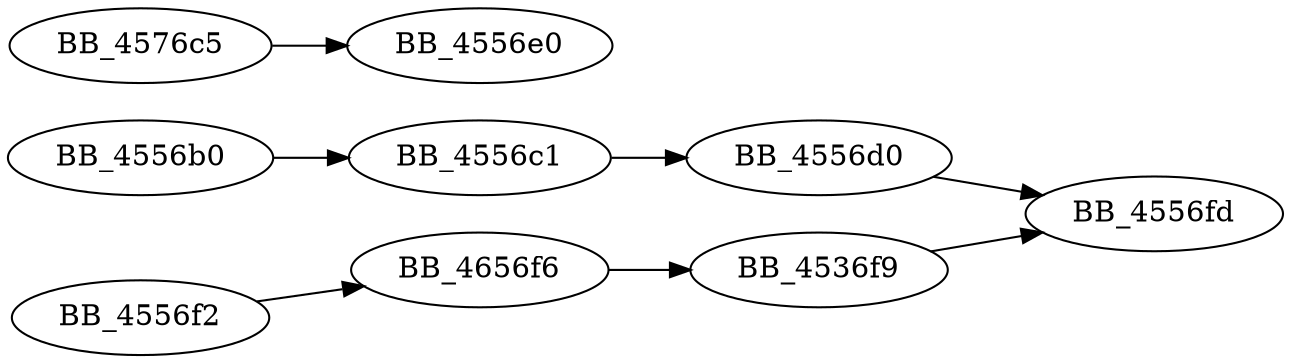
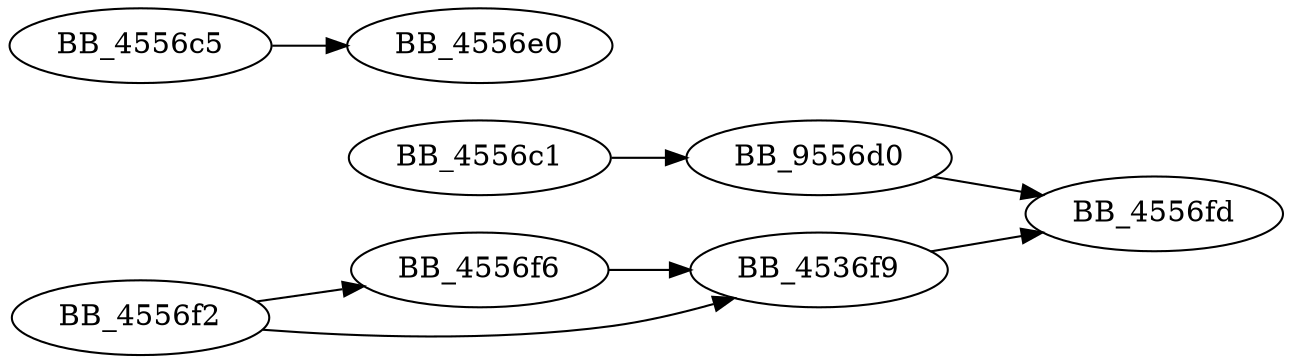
(141, 46) -> (141, 46)
(141, 158) -> none
(819, 158) -> (819, 158)
(480, 270) -> (480, 270)
none -> (490, 335)
